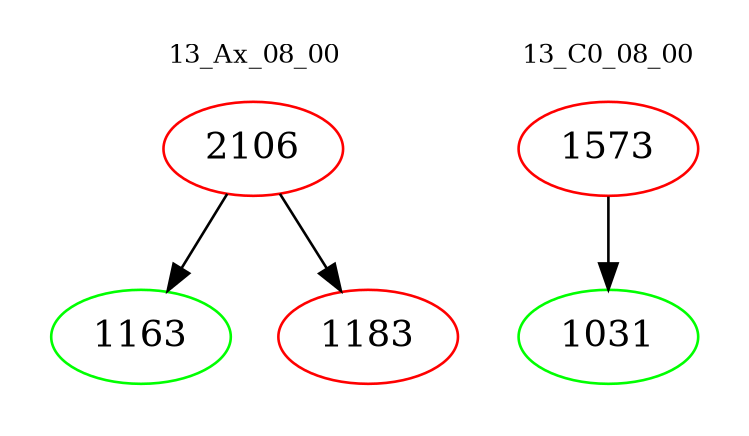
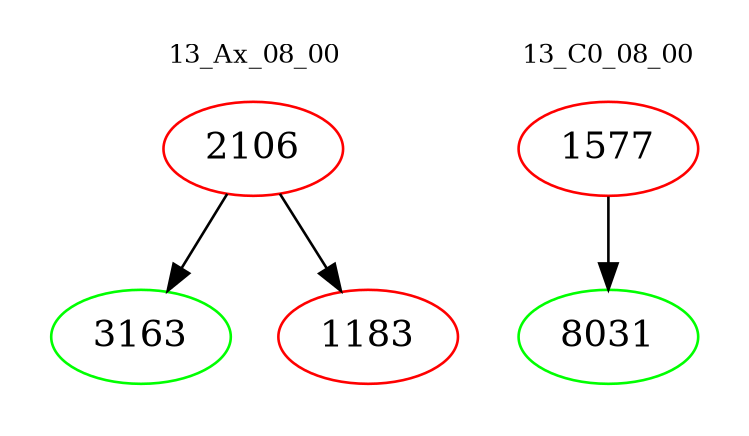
(608, 149) -> (608, 149)
(141, 337) -> (141, 337)
(608, 337) -> (608, 337)
